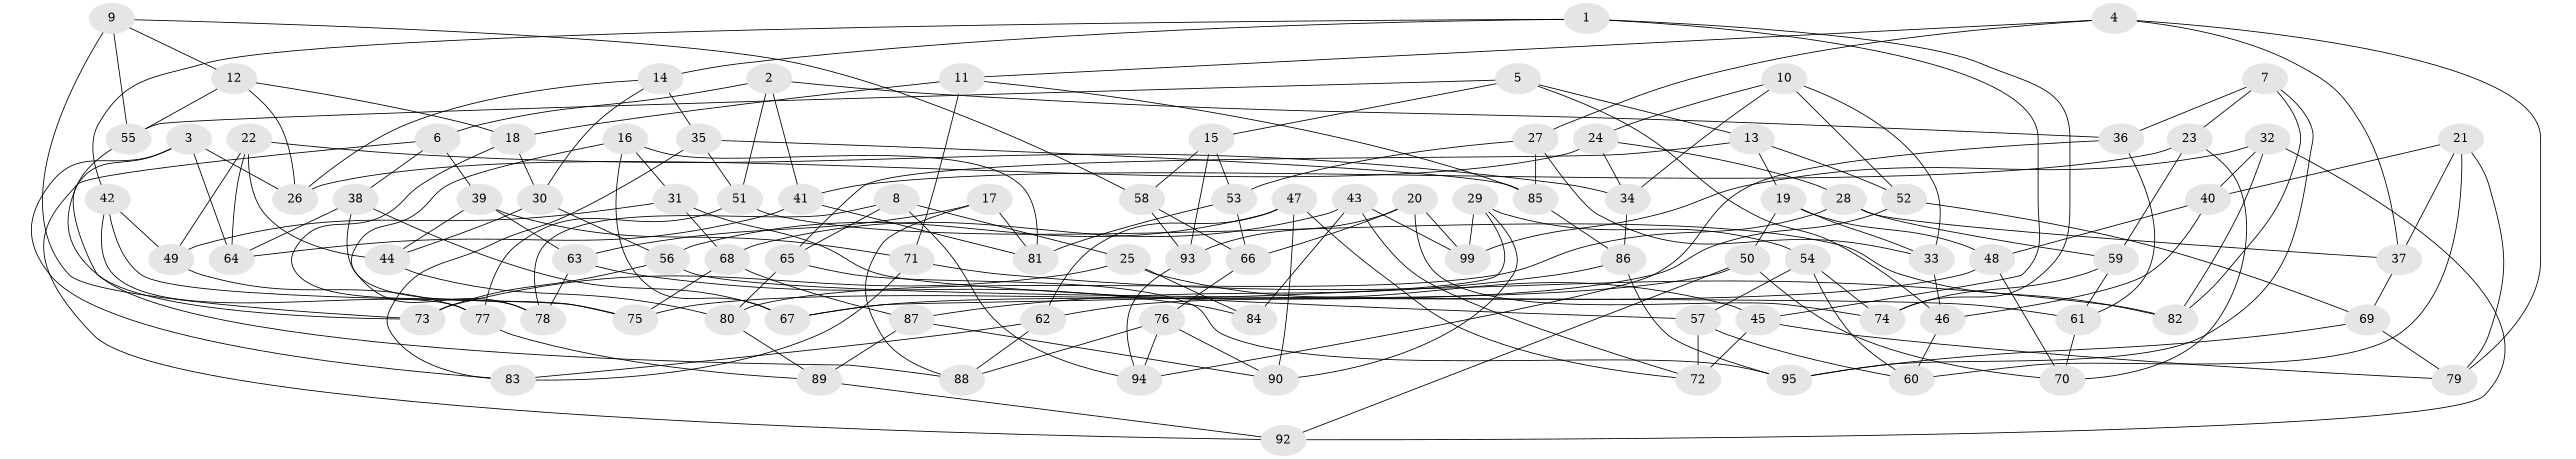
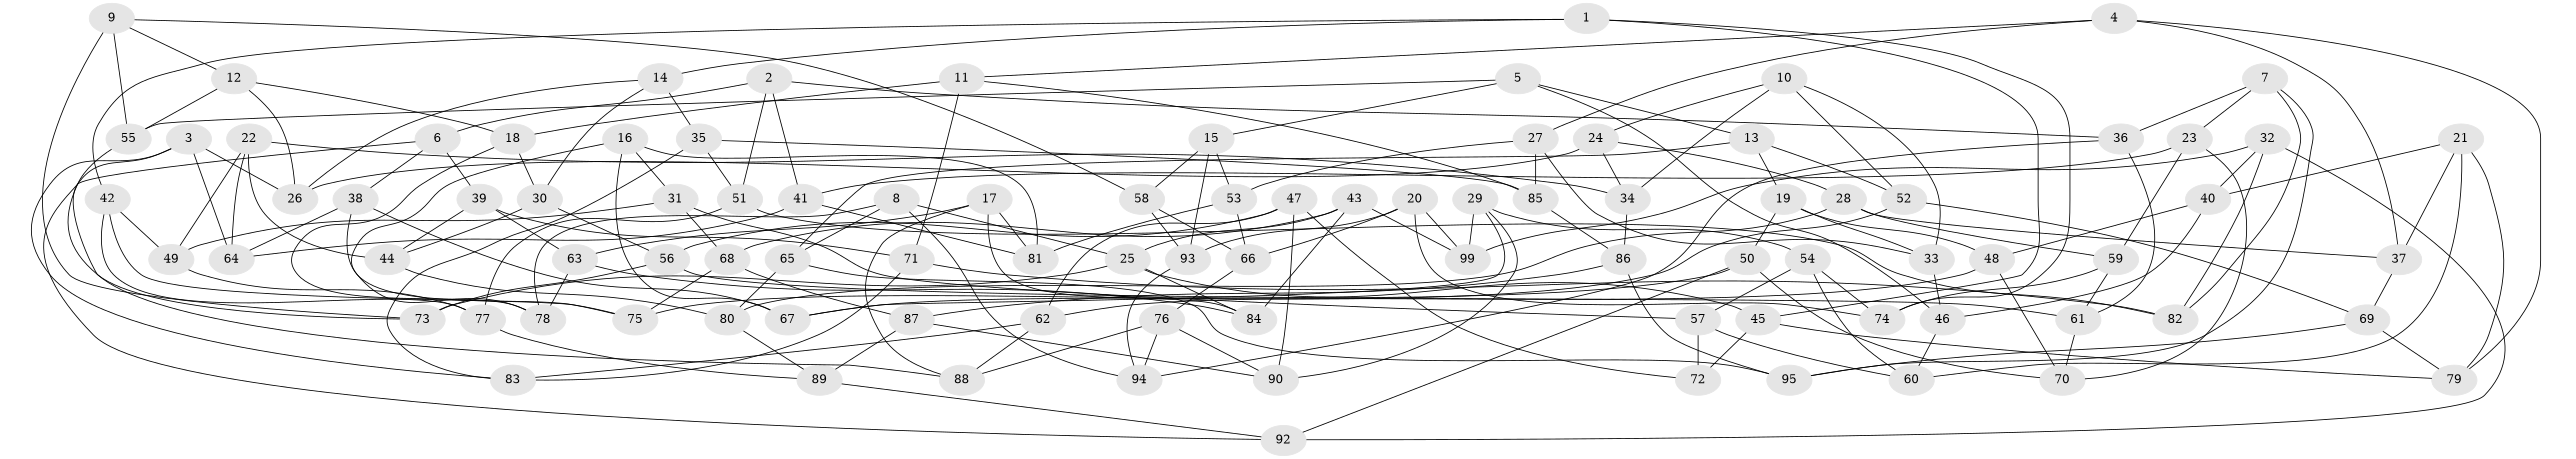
none -> (1087, 296)
(1514, 319) -> (1241, 229)
